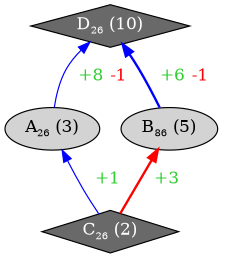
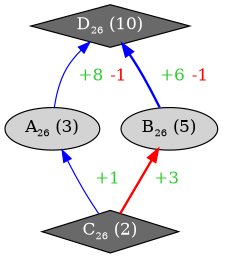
(161, 128) -> (161, 128)
